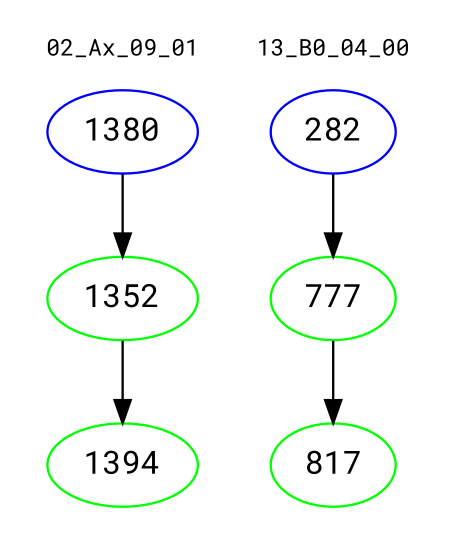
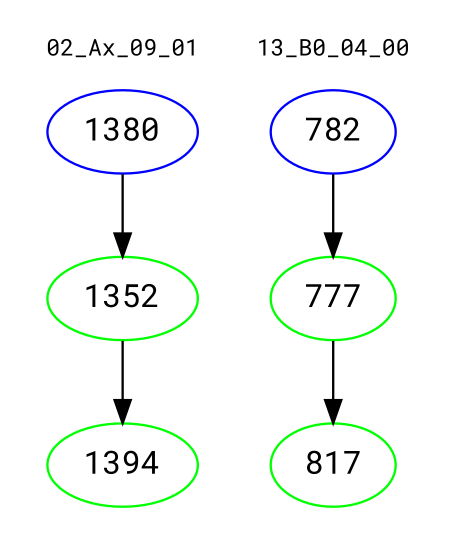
(333, 132) -> (333, 132)
